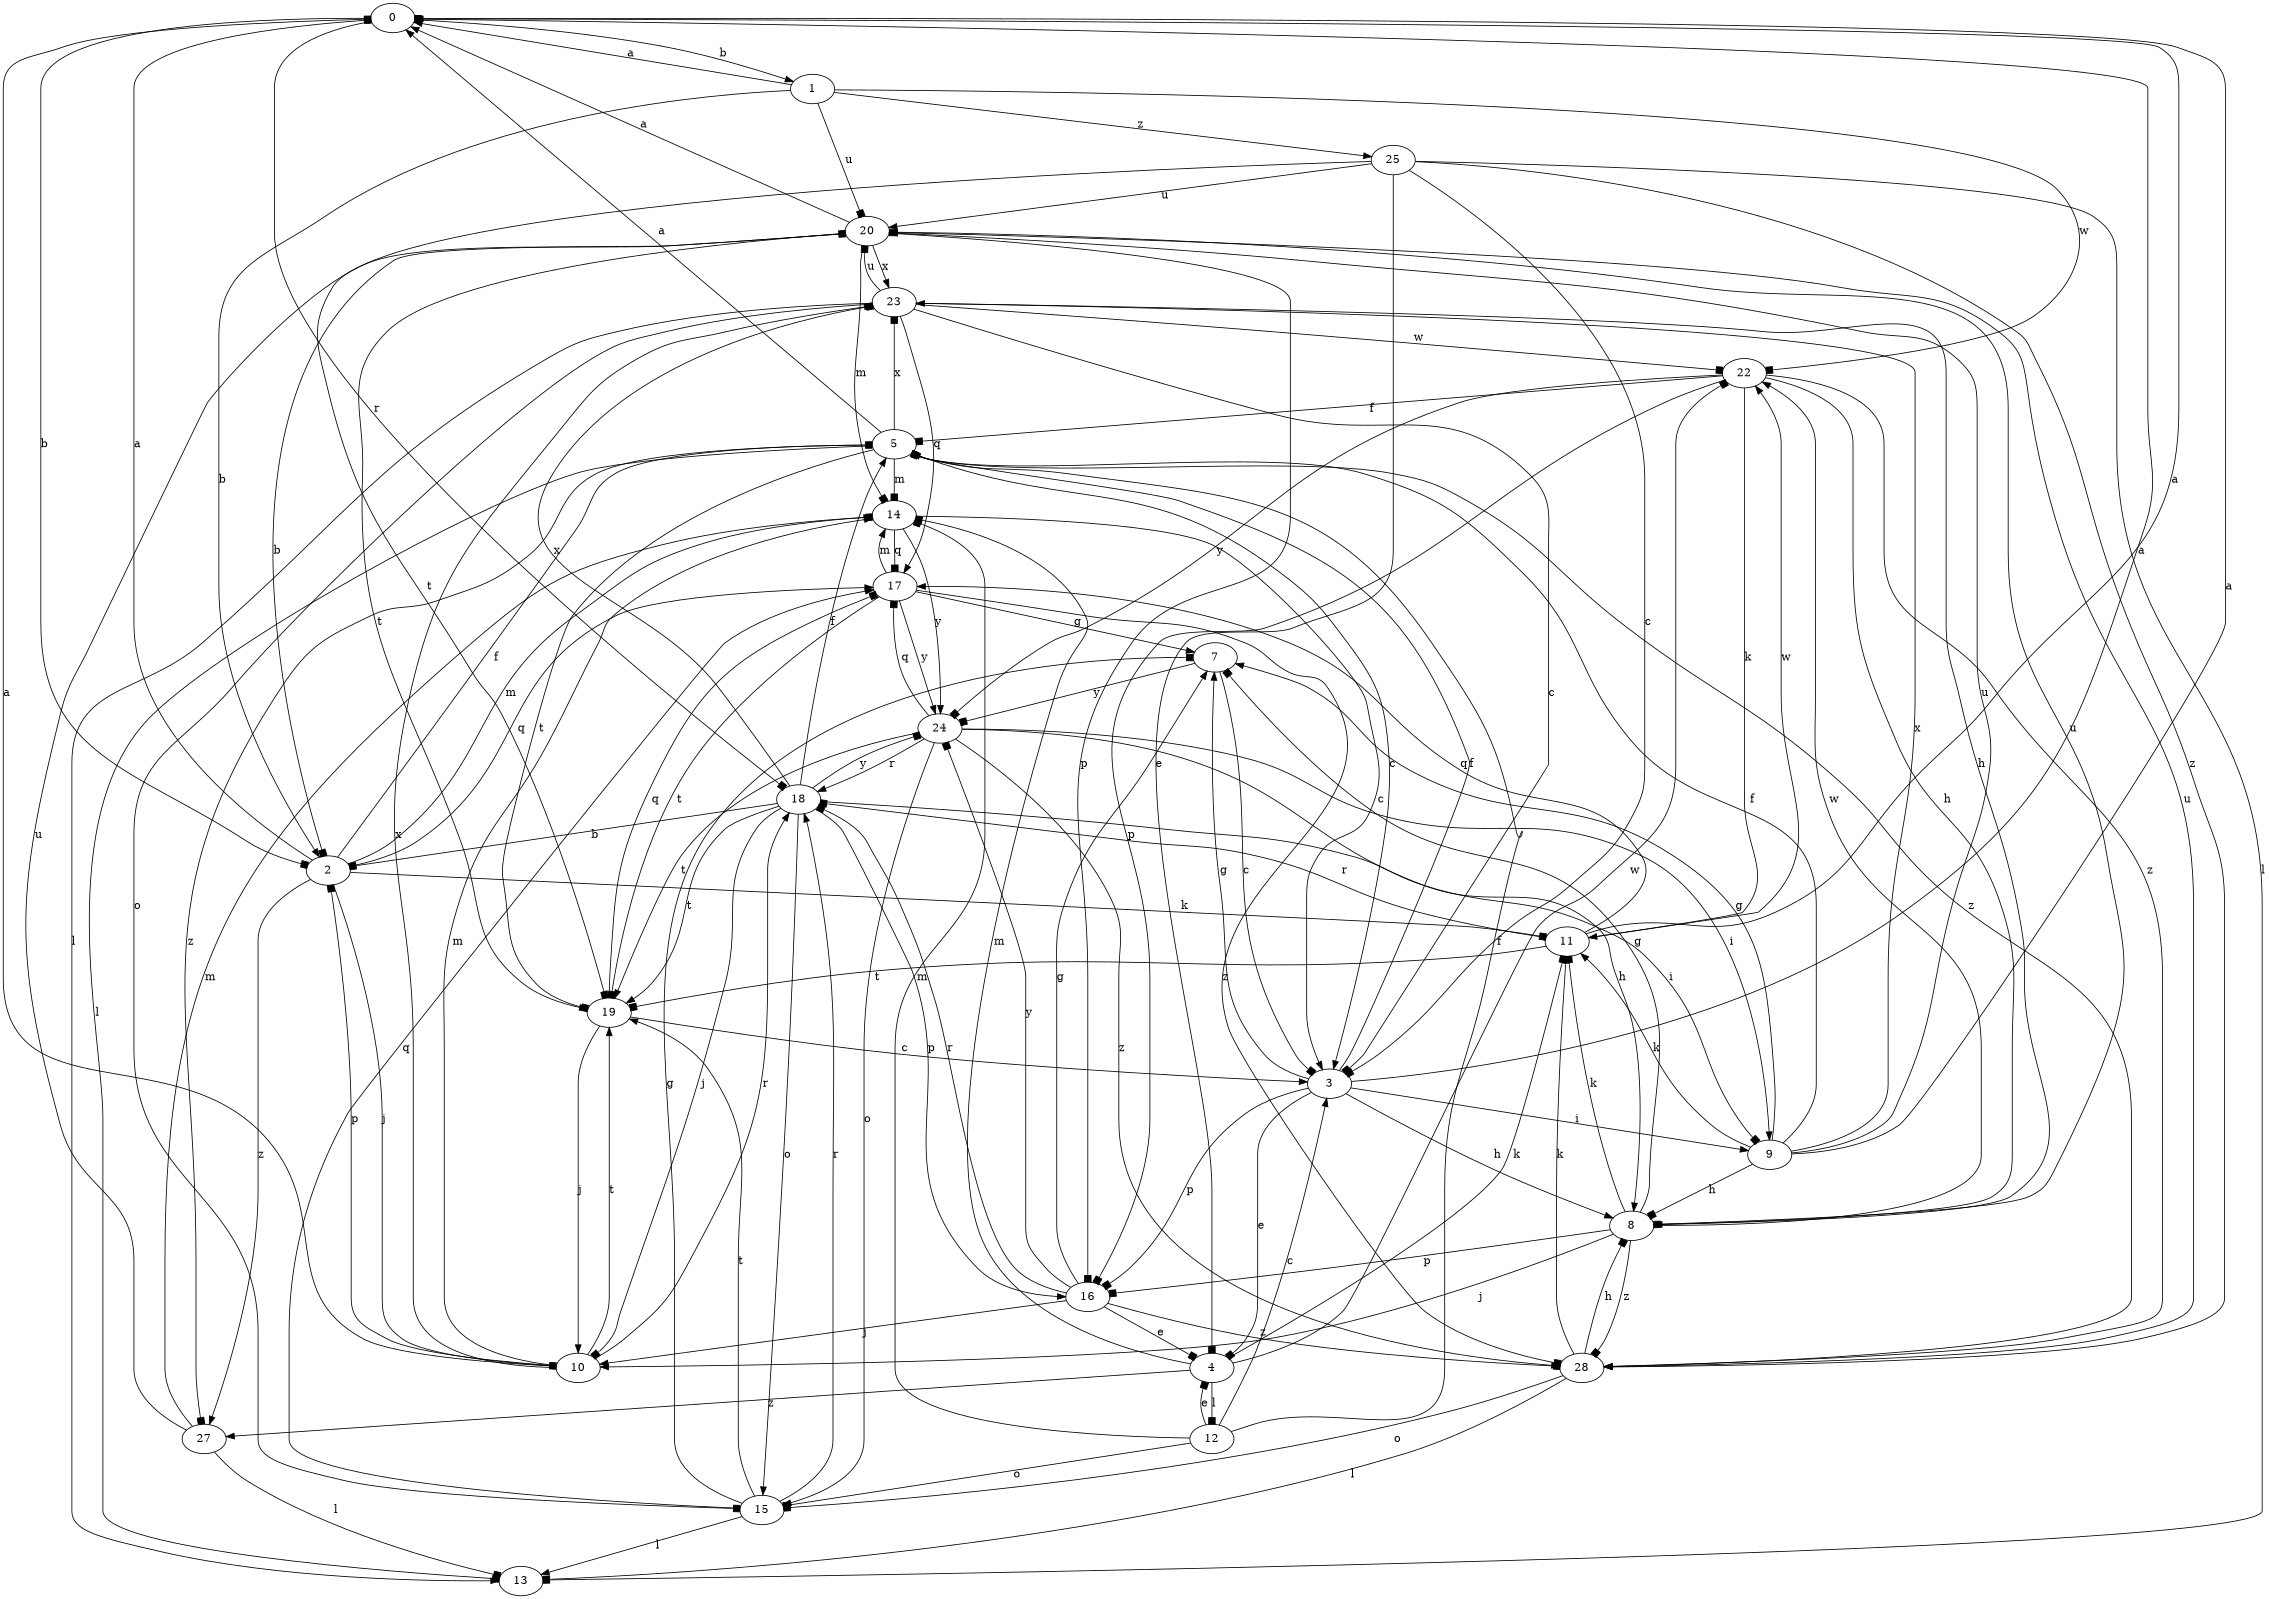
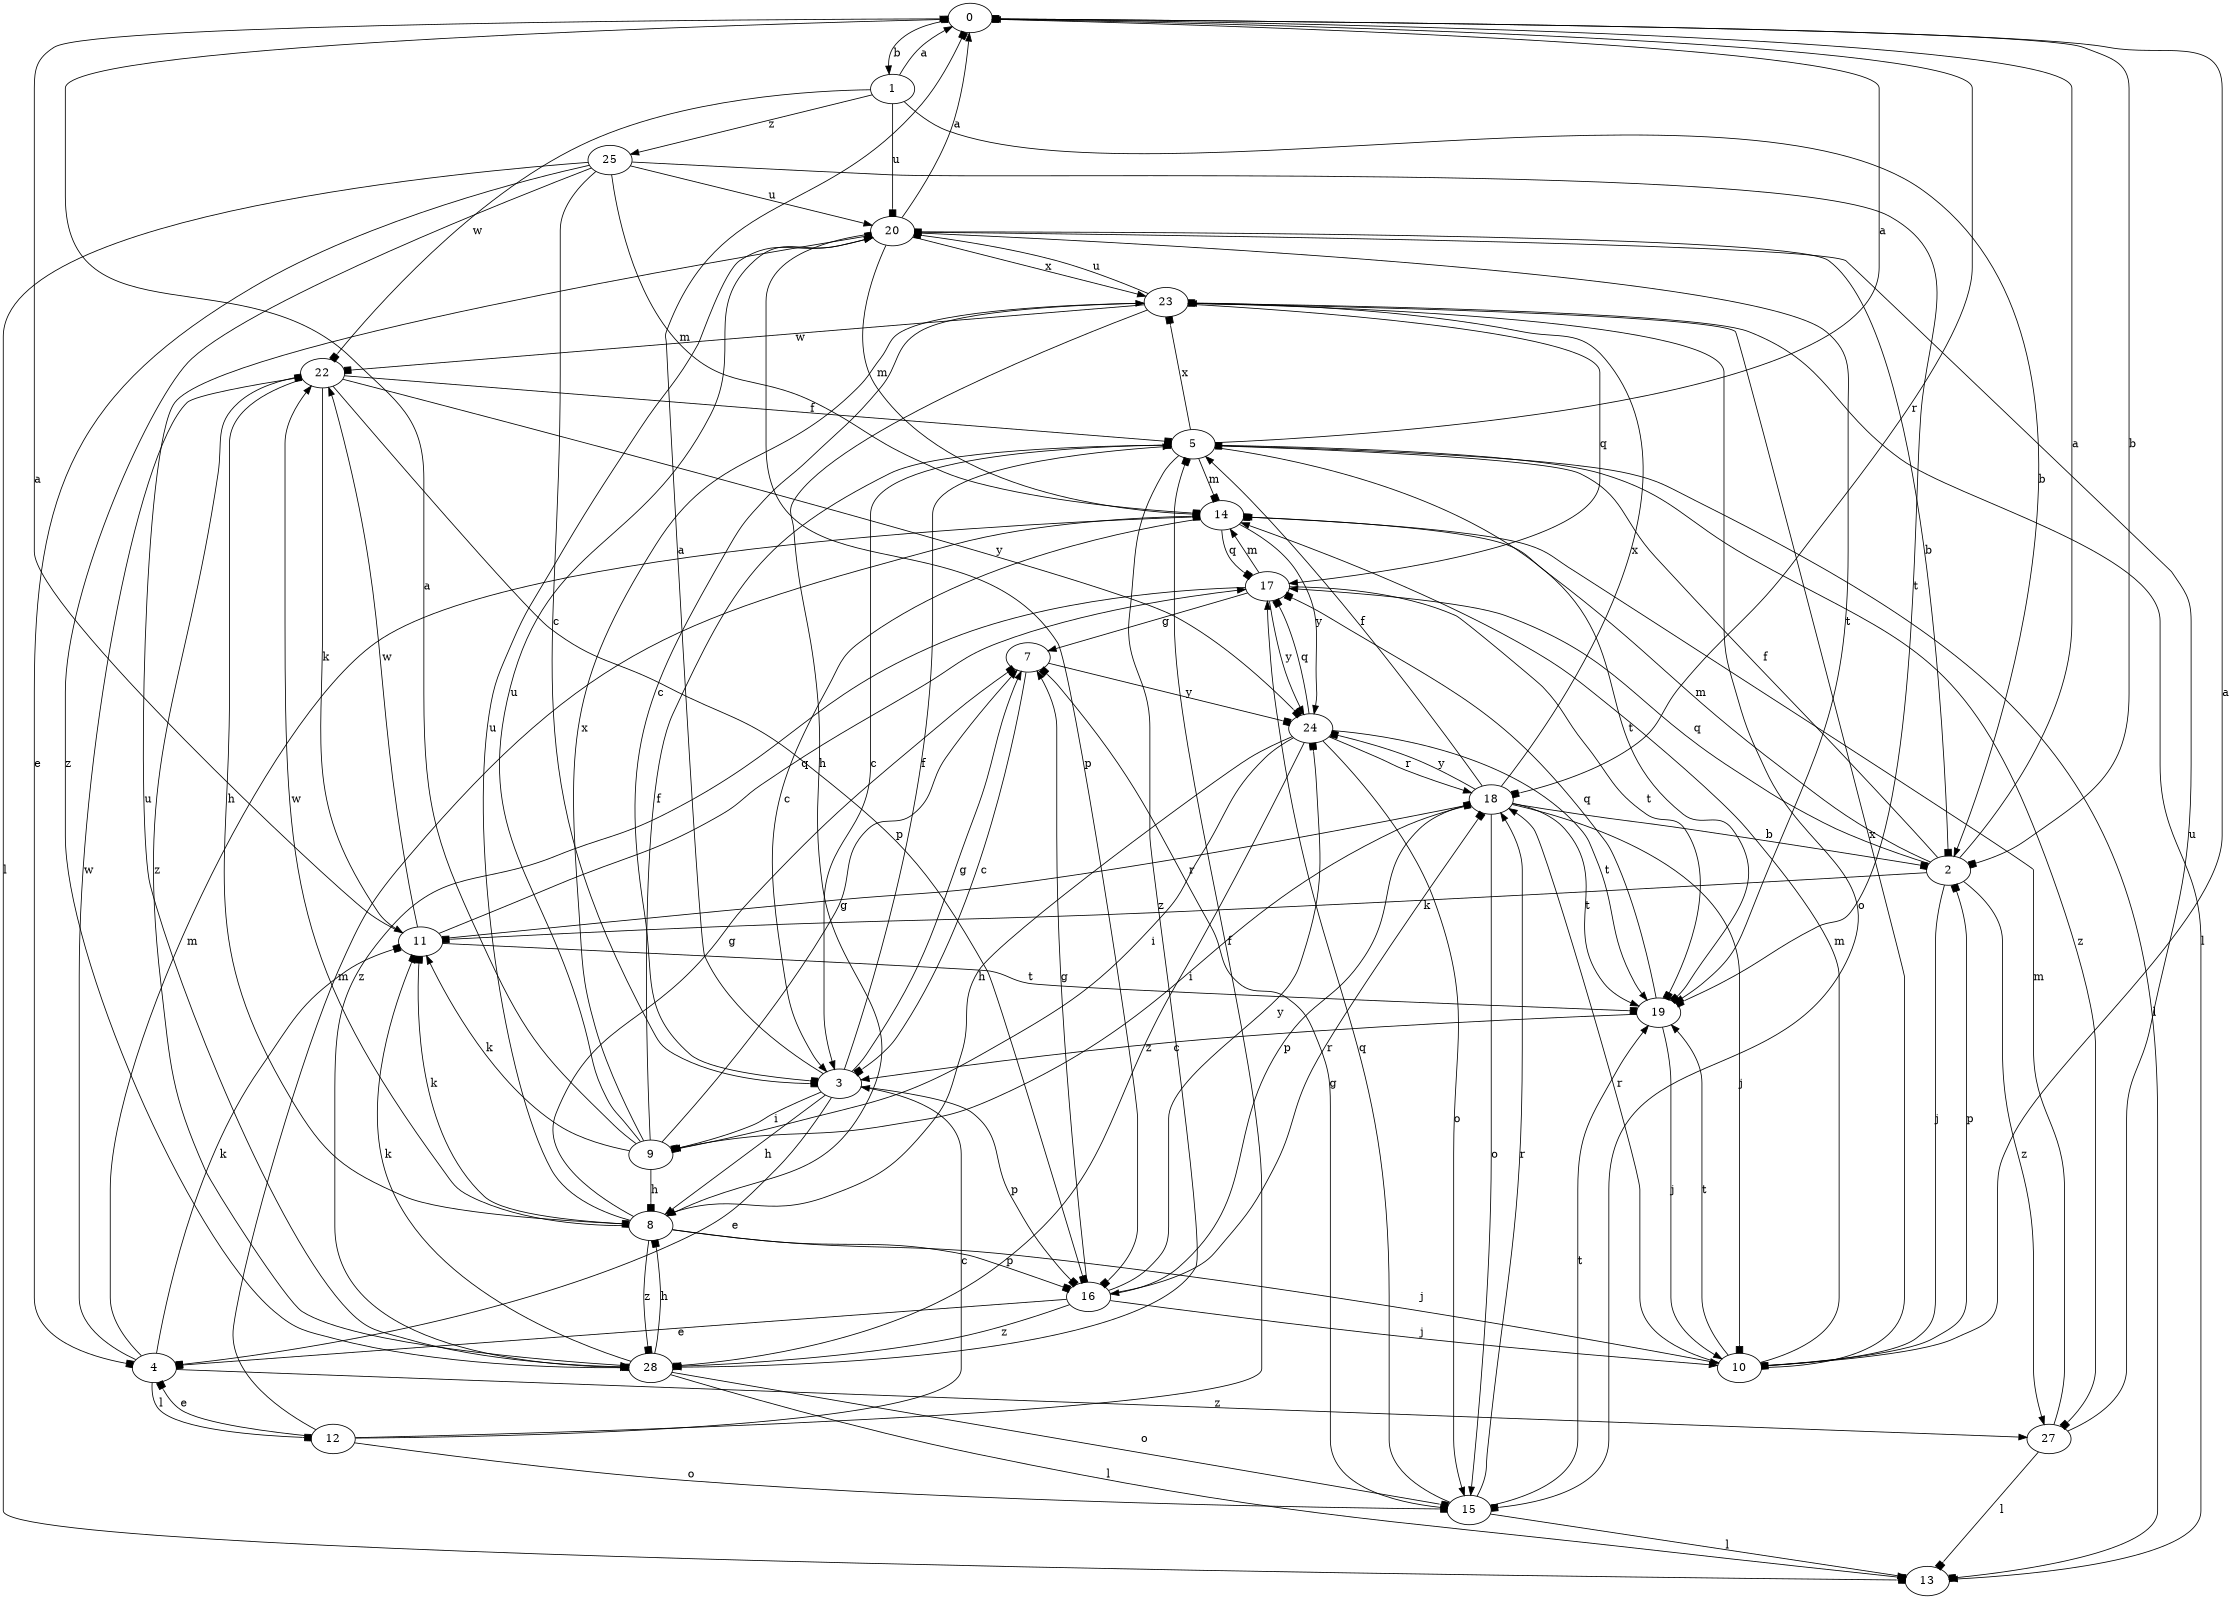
none -> (858, 427)
